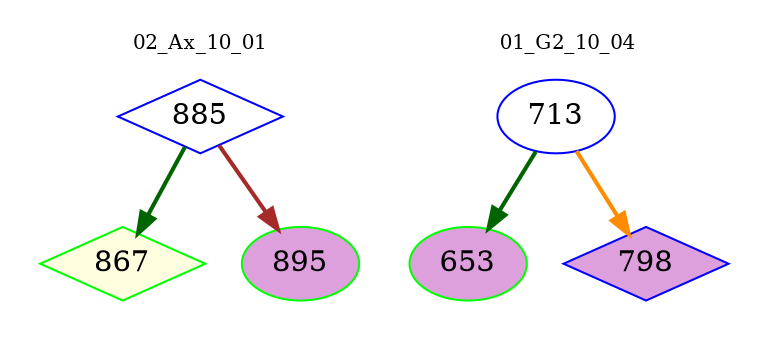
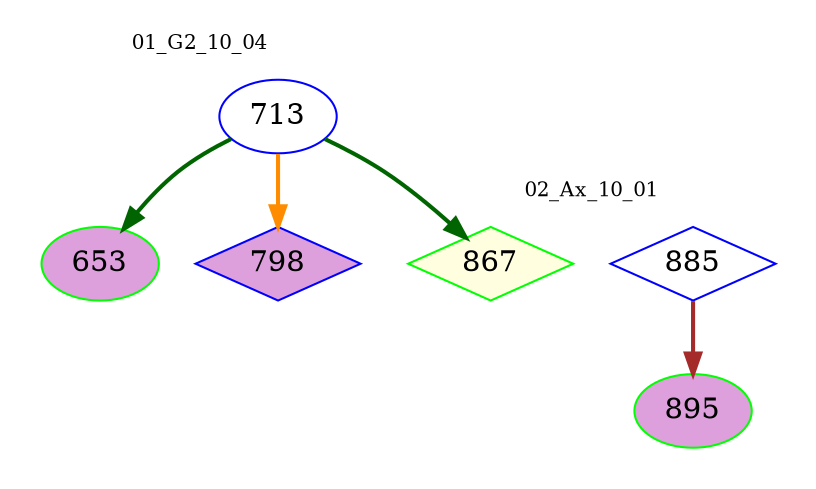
(167, 181) -> (406, 187)
